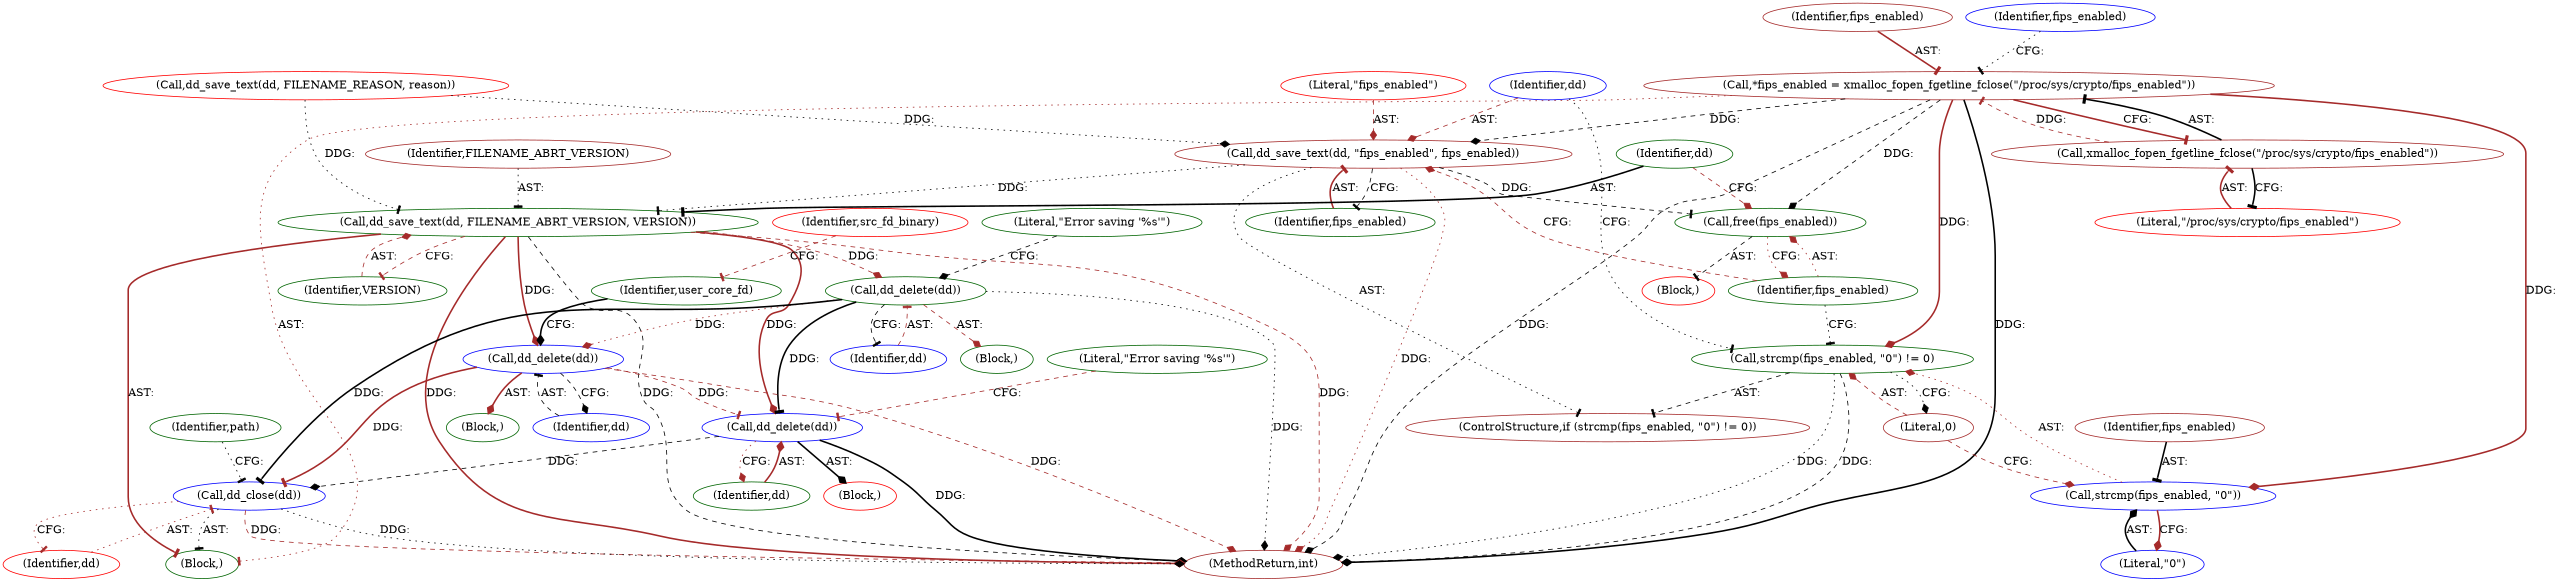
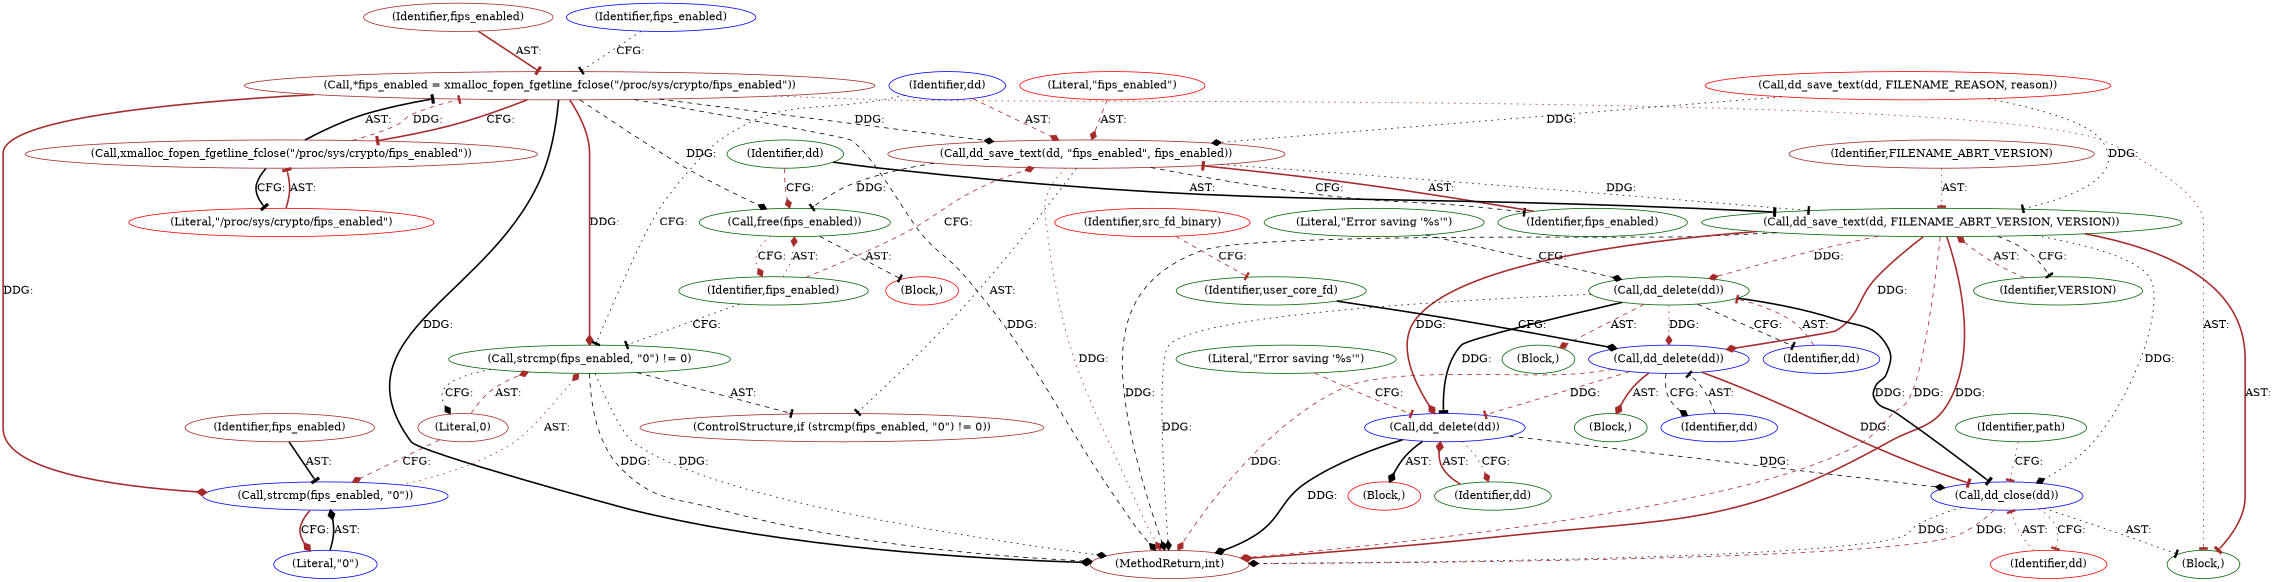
(518, 186) -> (1942, 186)
(423, 252) -> (2026, 250)
none -> (2148, 335)
(231, 460) -> (2014, 460)
